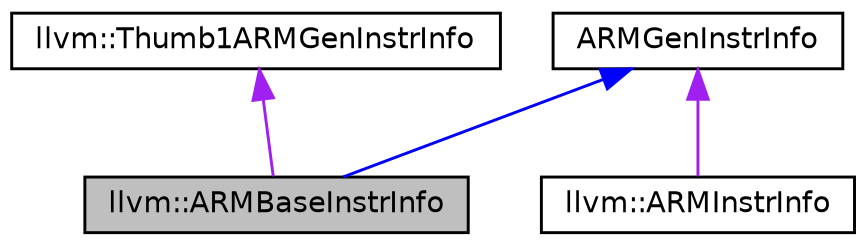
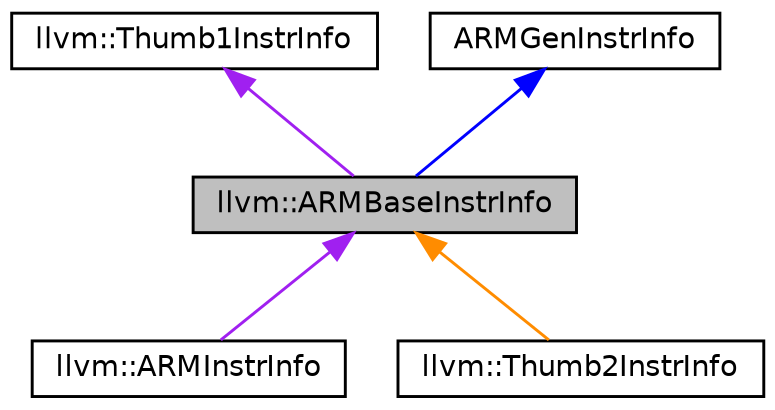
(256, 41) -> (195, 41)
(698, 138) -> (275, 296)
none -> (581, 369)
